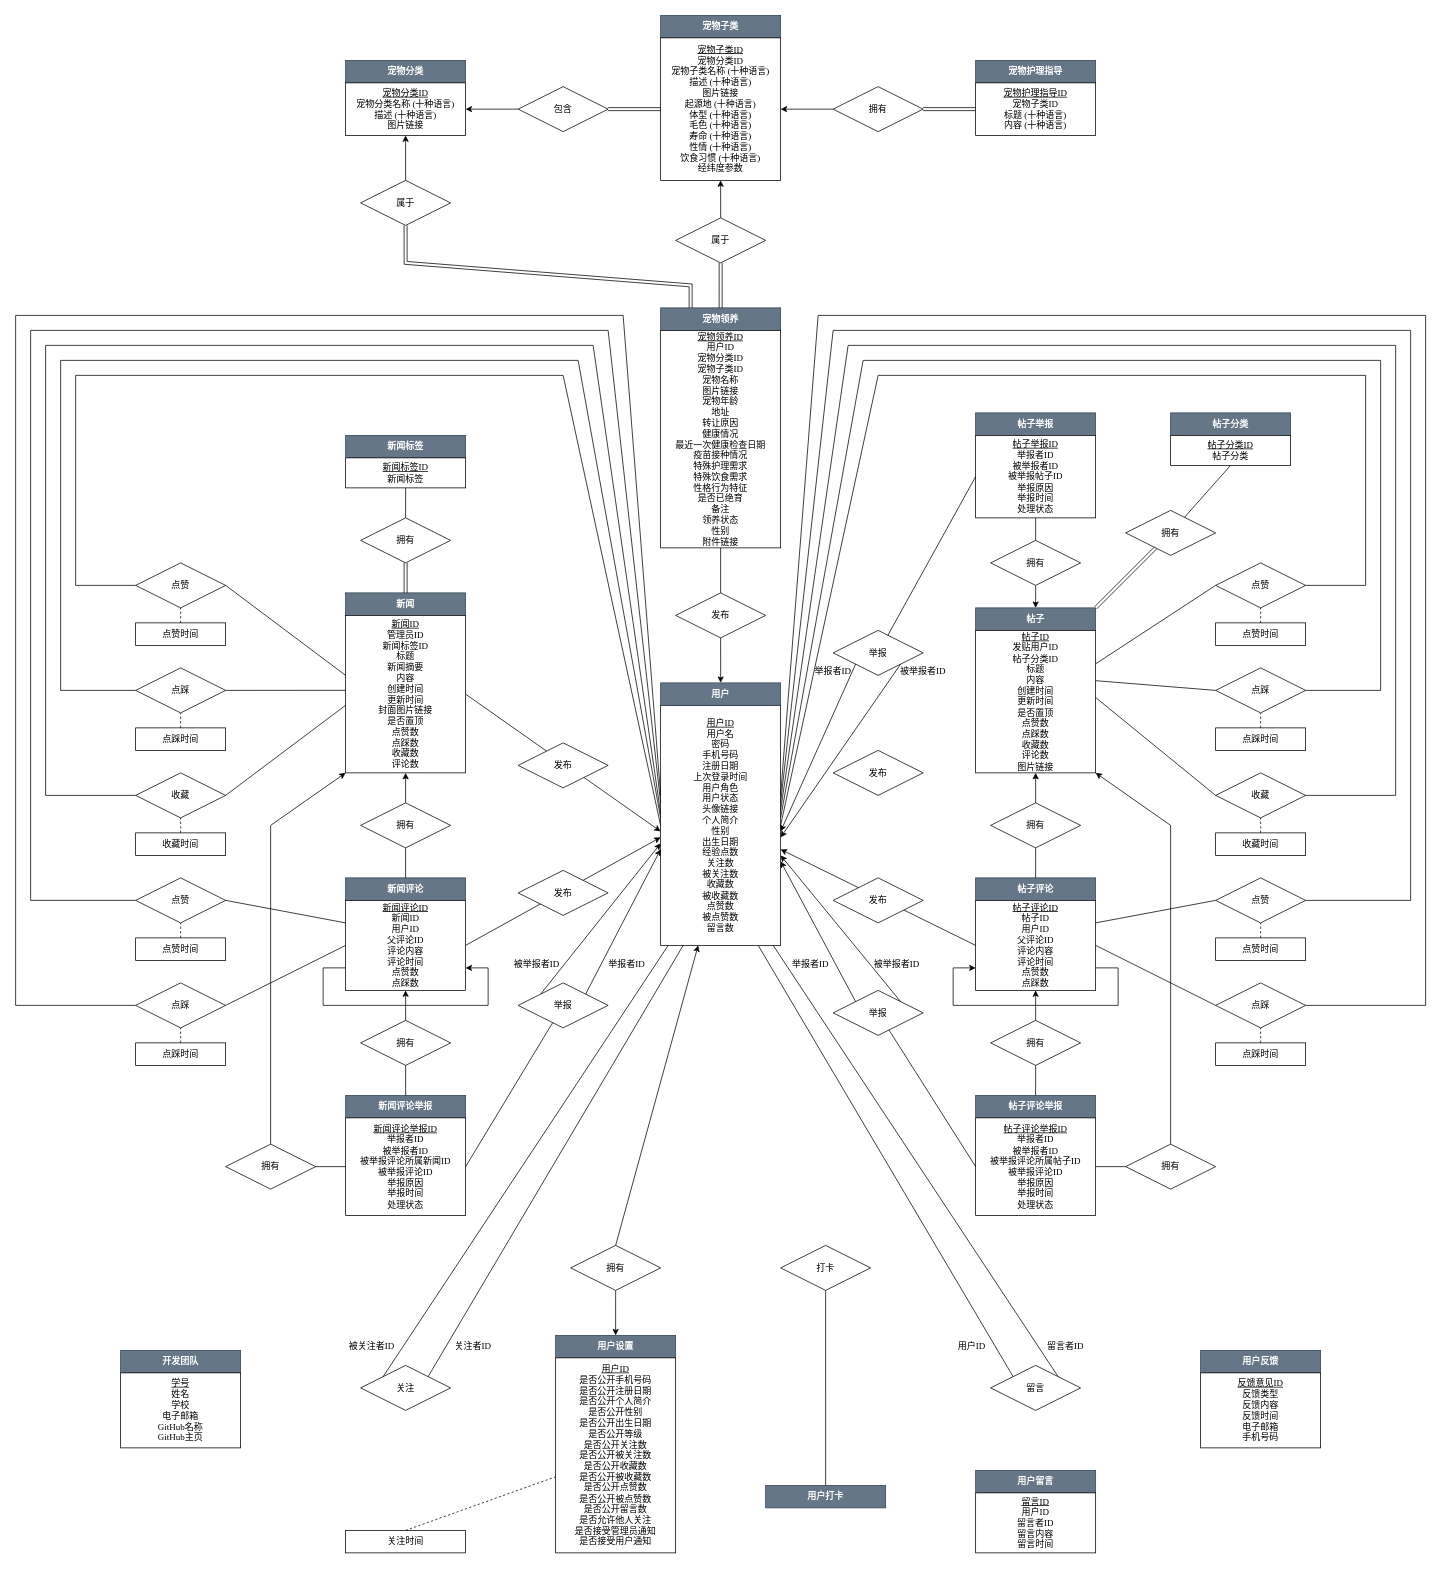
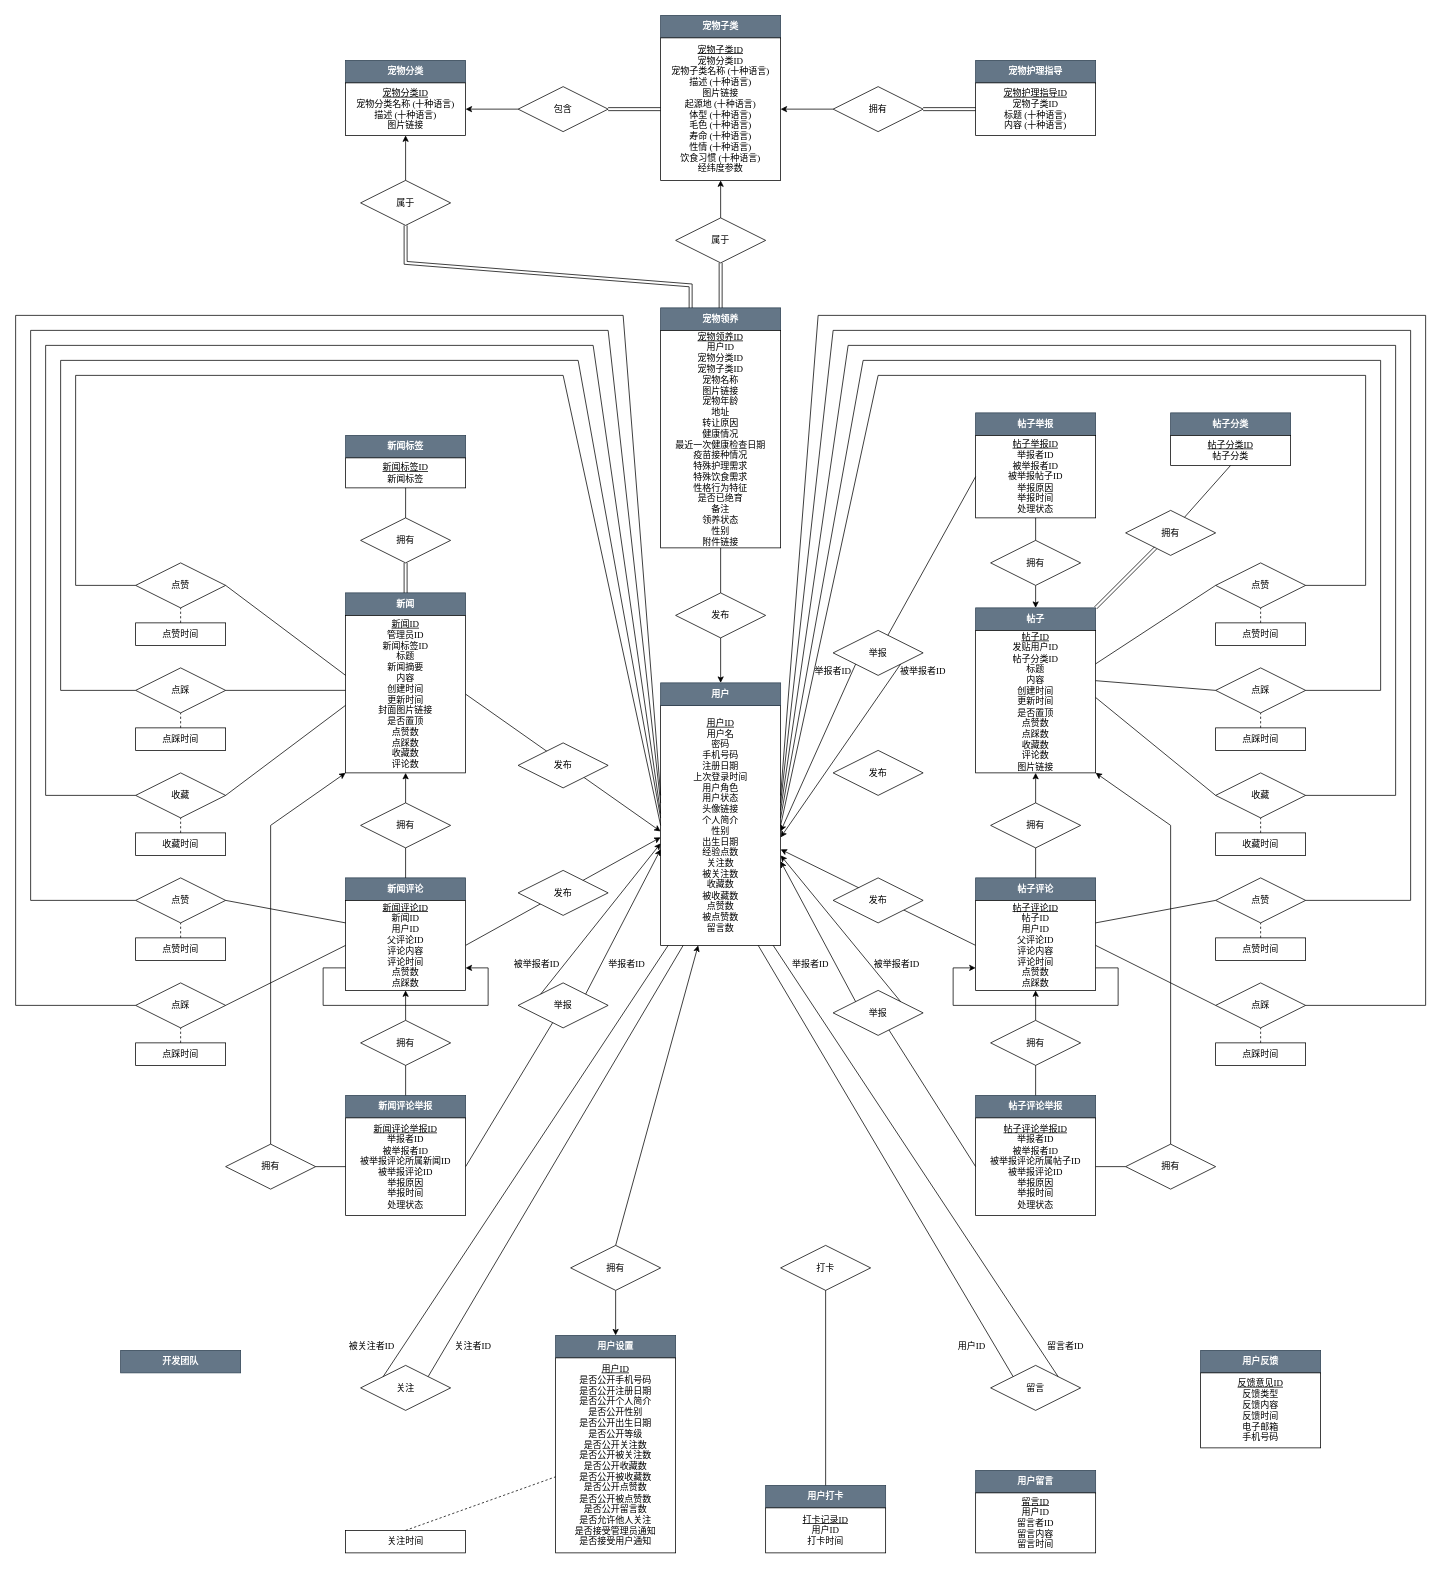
(180, 1410) -> none
none -> (825, 1530)
